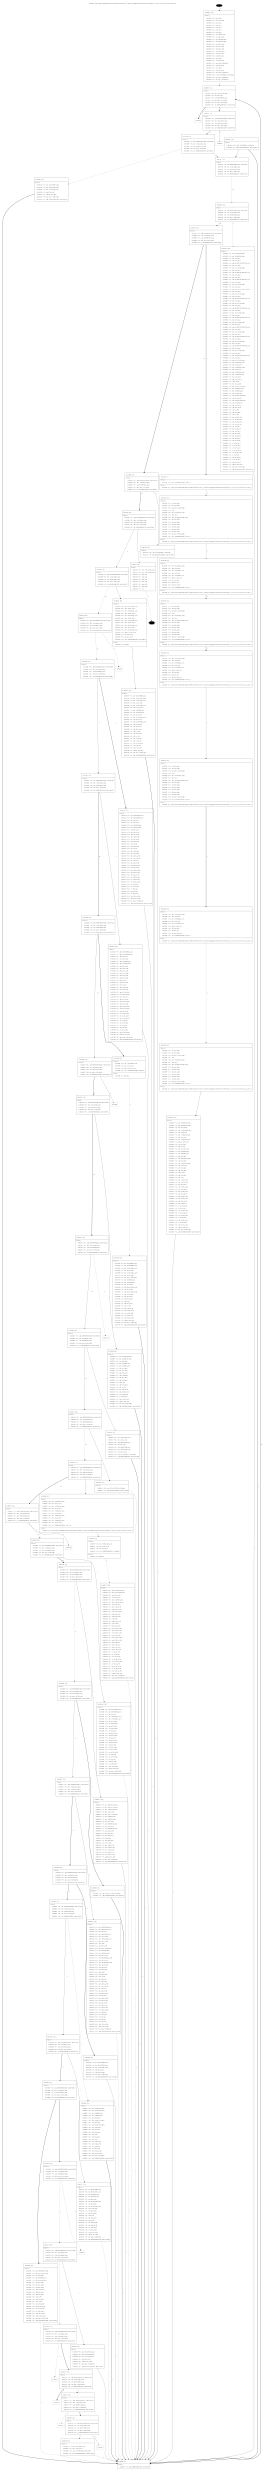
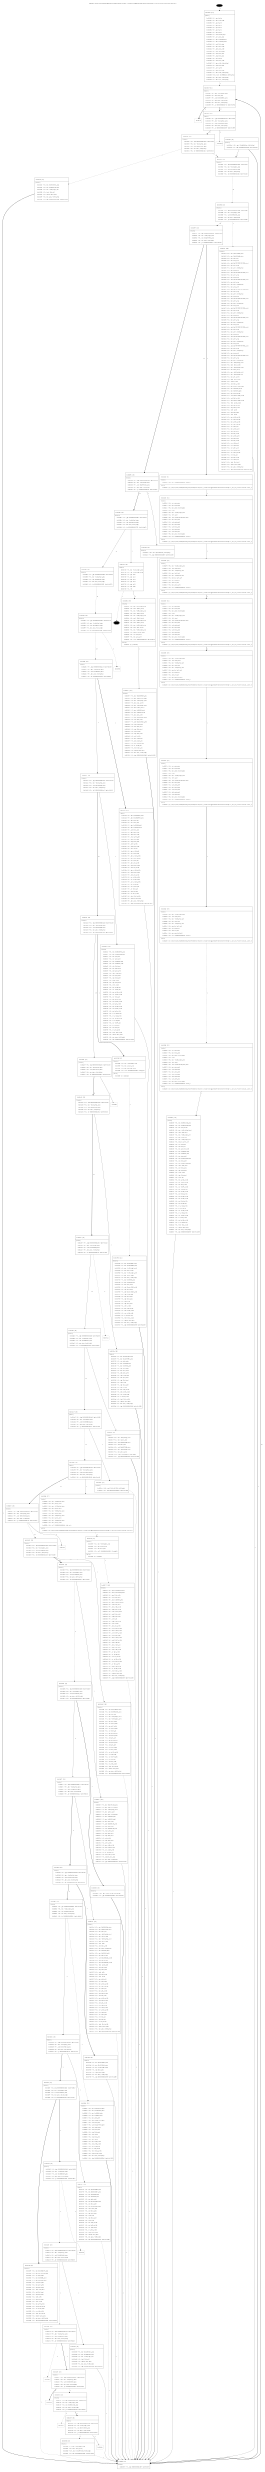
(118, 592) -> (134, 595)
